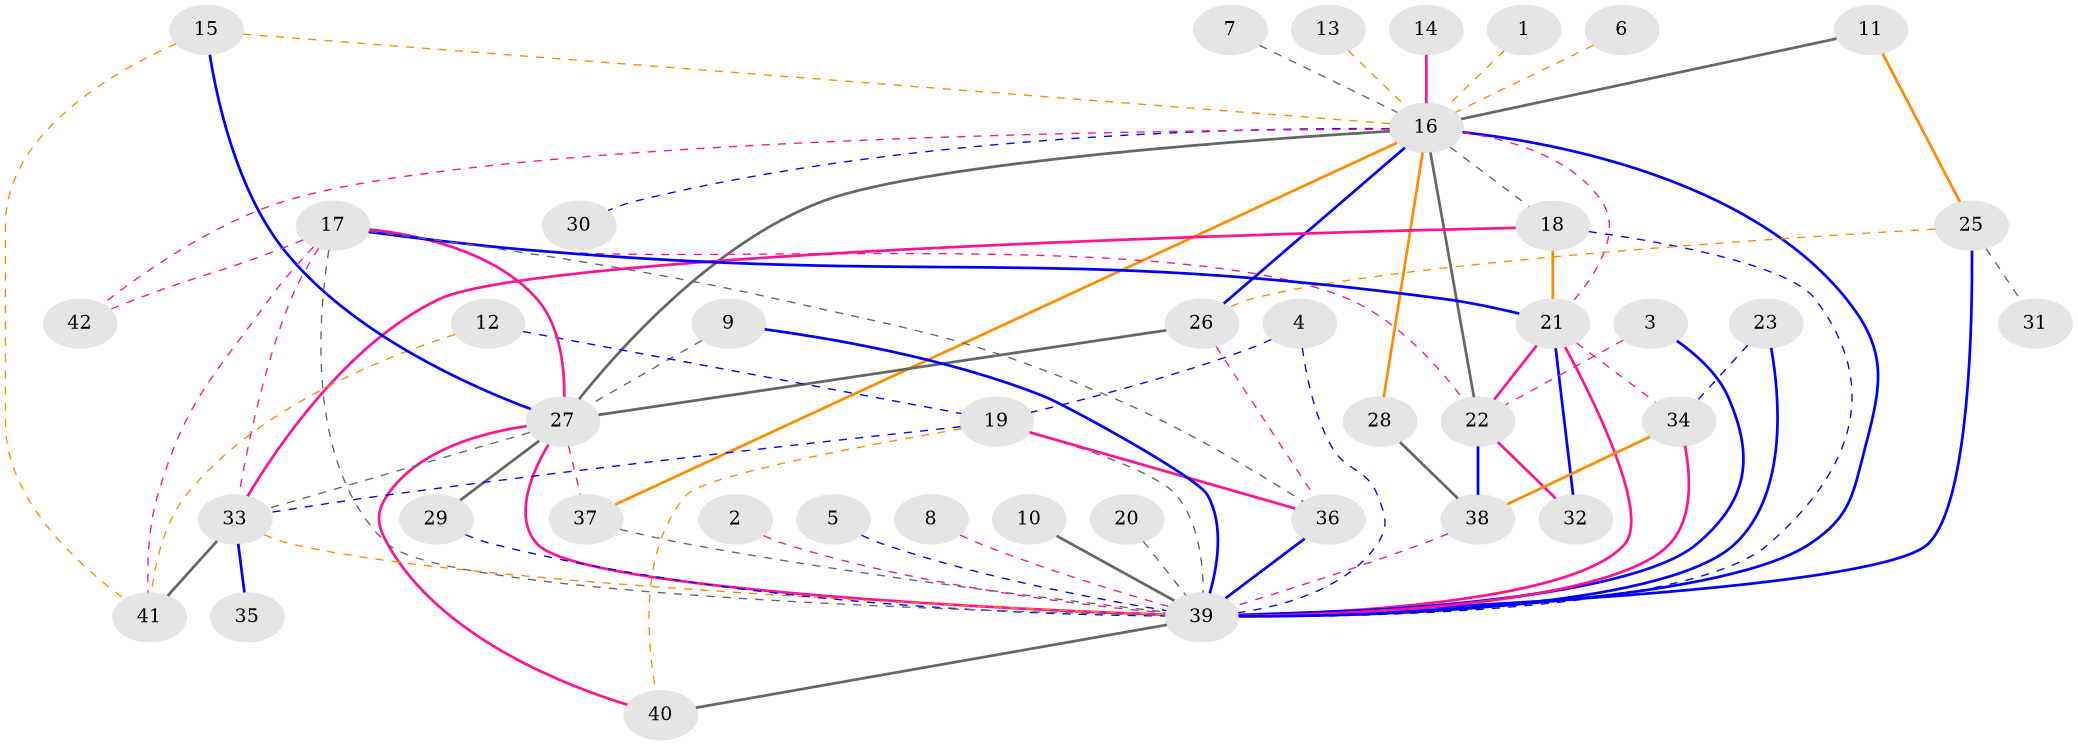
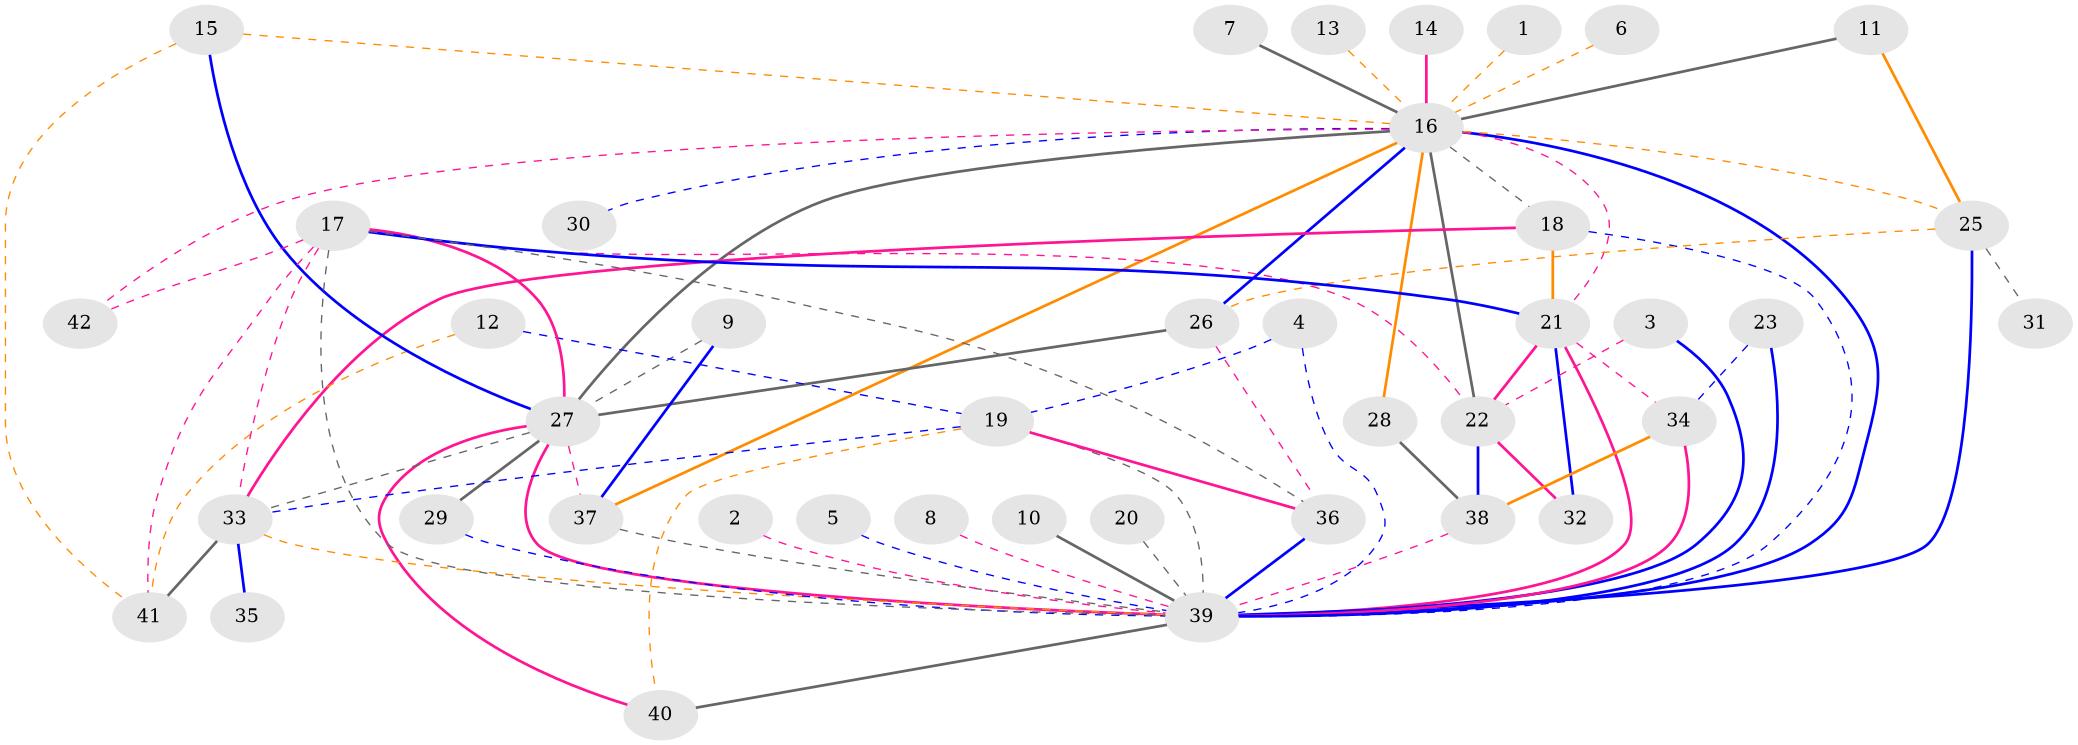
(1328, 79) -> (1328, 79)
none -> (1705, 158)
(1046, 397) -> (657, 422)
